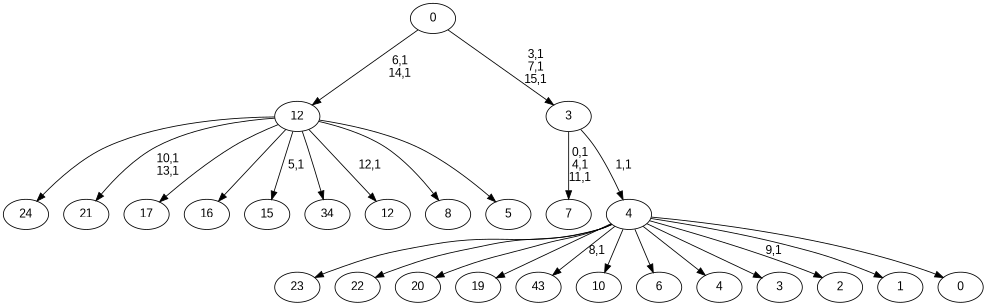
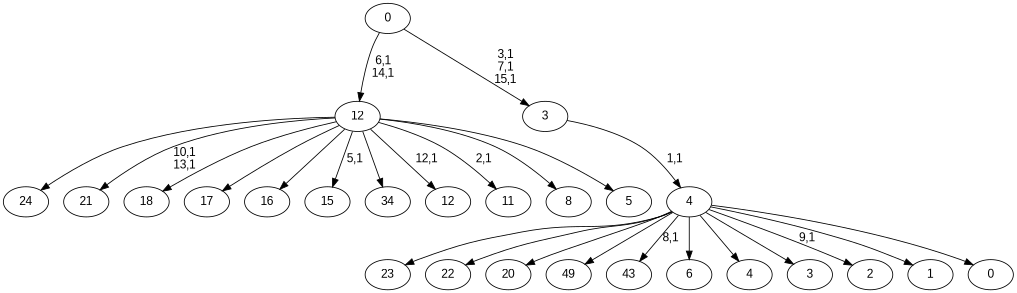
none -> (147, 202)
none -> (508, 202)
(569, 214) -> none
(478, 287) -> (569, 275)
(599, 287) -> none
